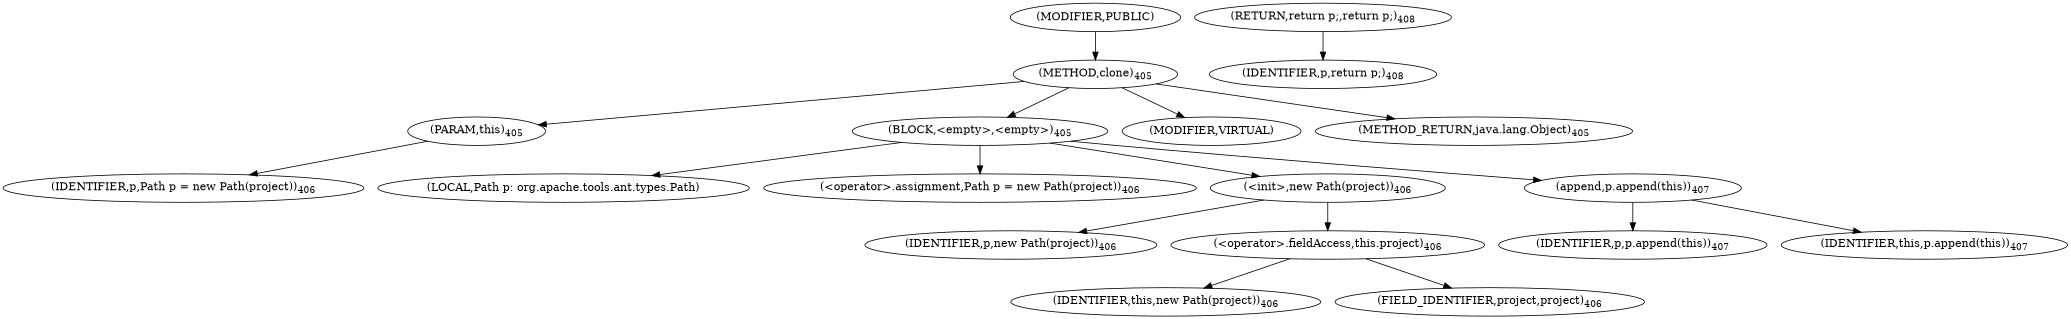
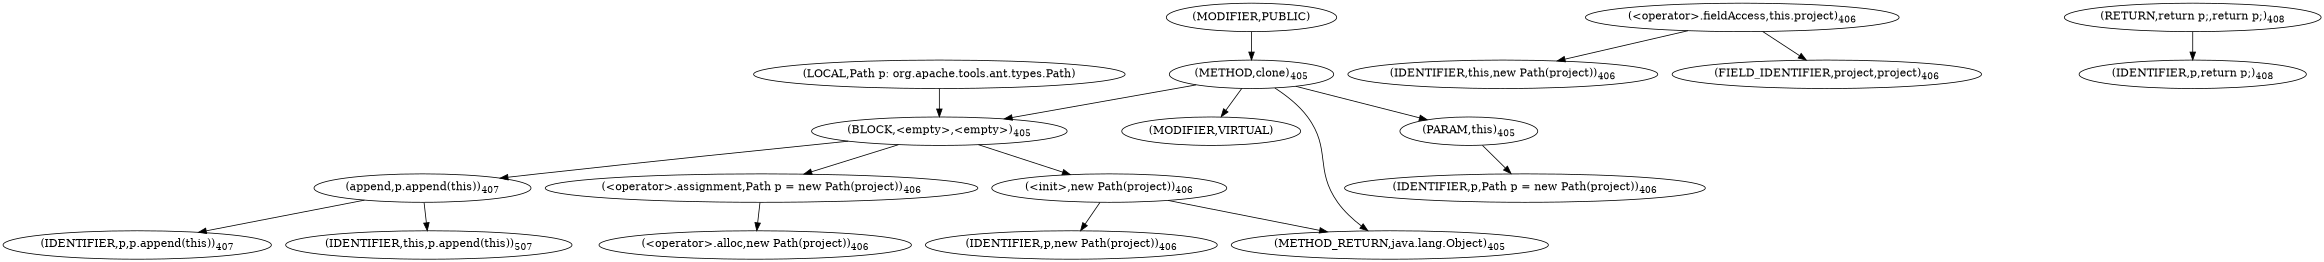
(781, 158) -> (939, 99)
(1328, 213) -> (1244, 215)
(2019, 244) -> (524, 244)
none -> (755, 245)
